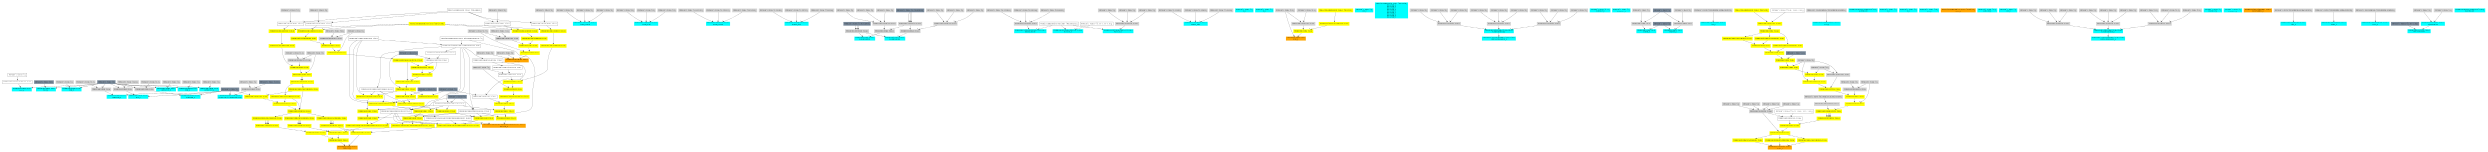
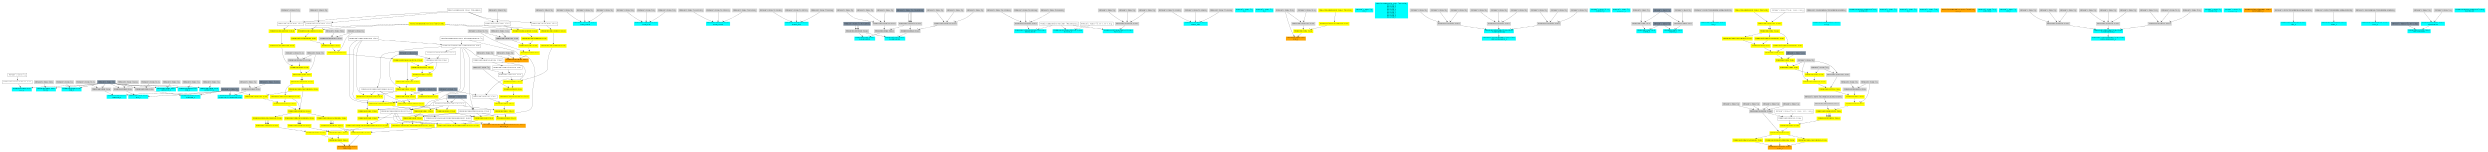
(44, 82) -> (44, 82)
